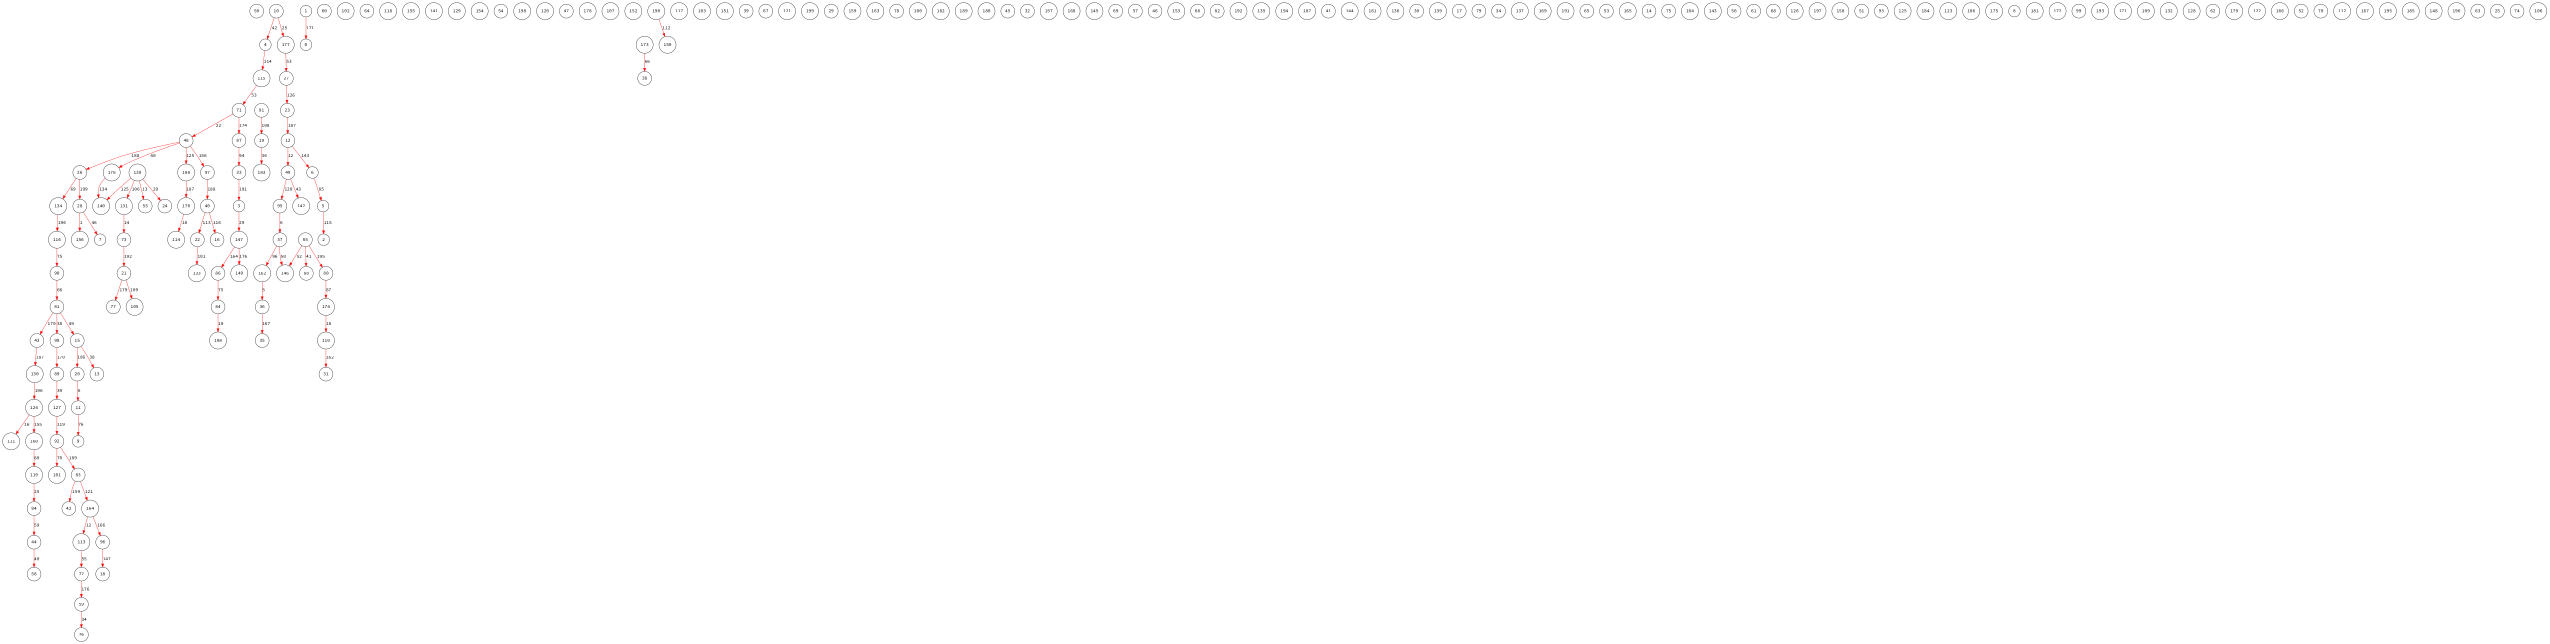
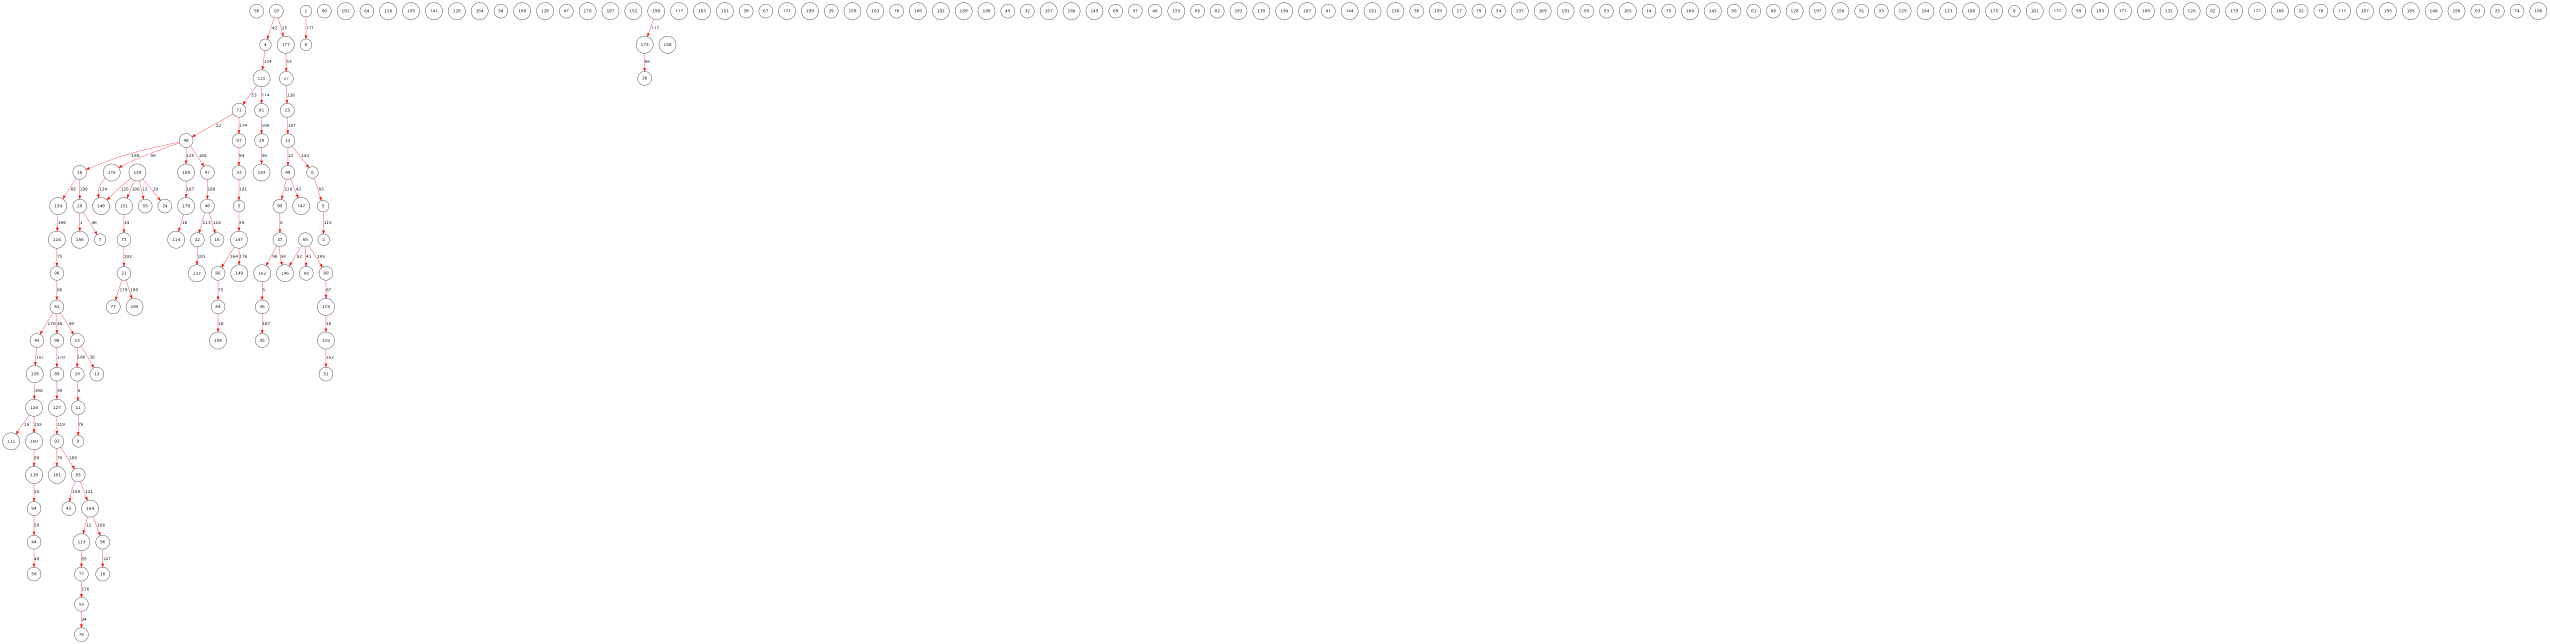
(661, 26) -> (651, 26)
none -> (262, 94)
